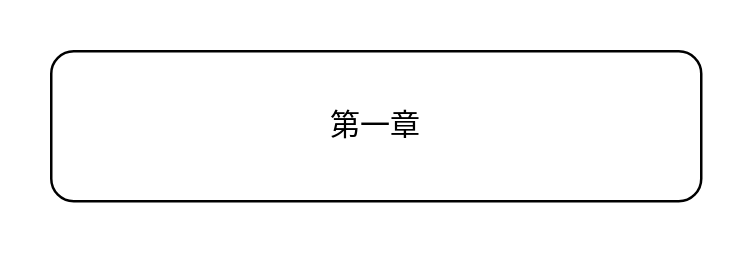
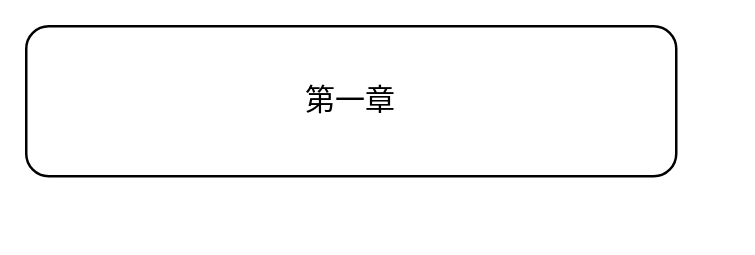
(376, 126) -> (351, 101)
